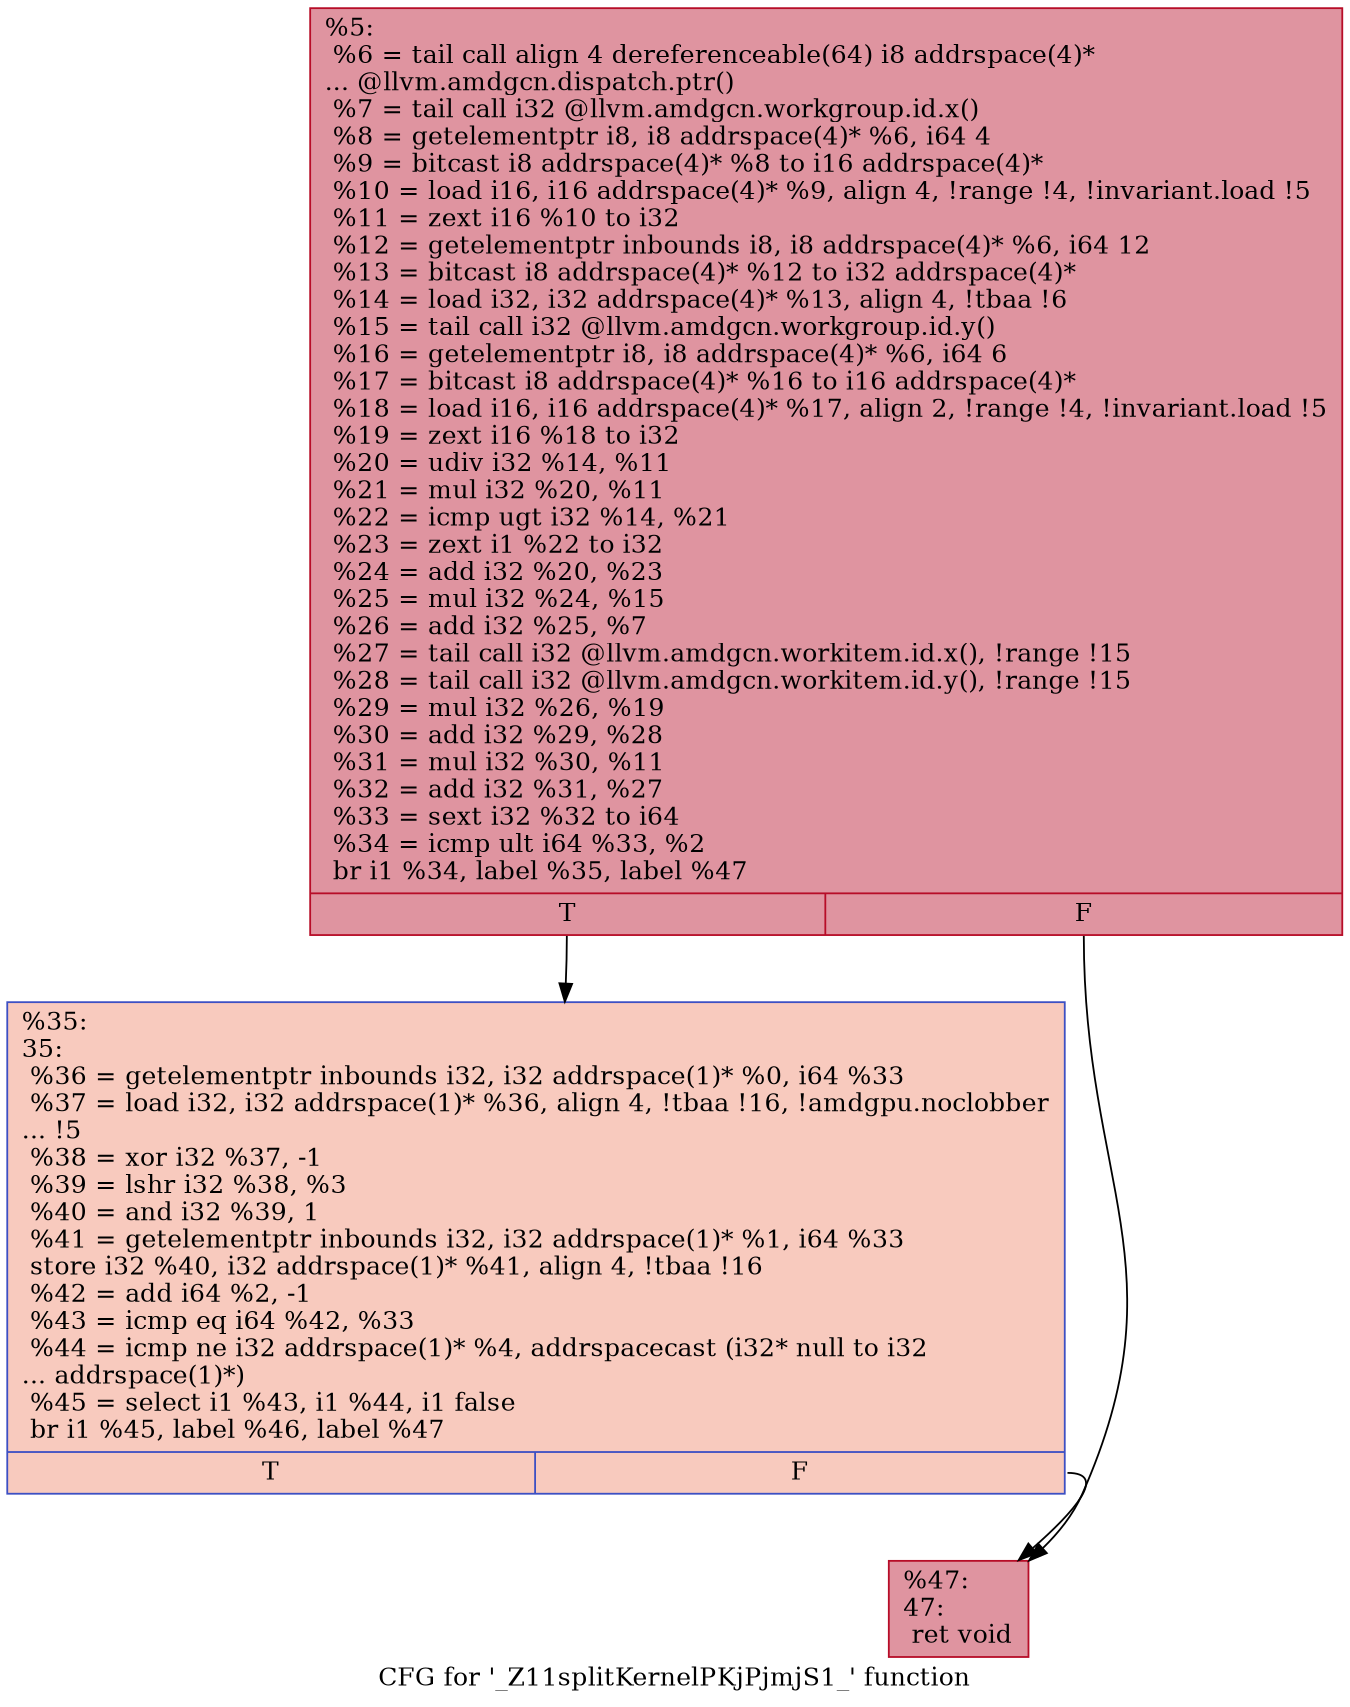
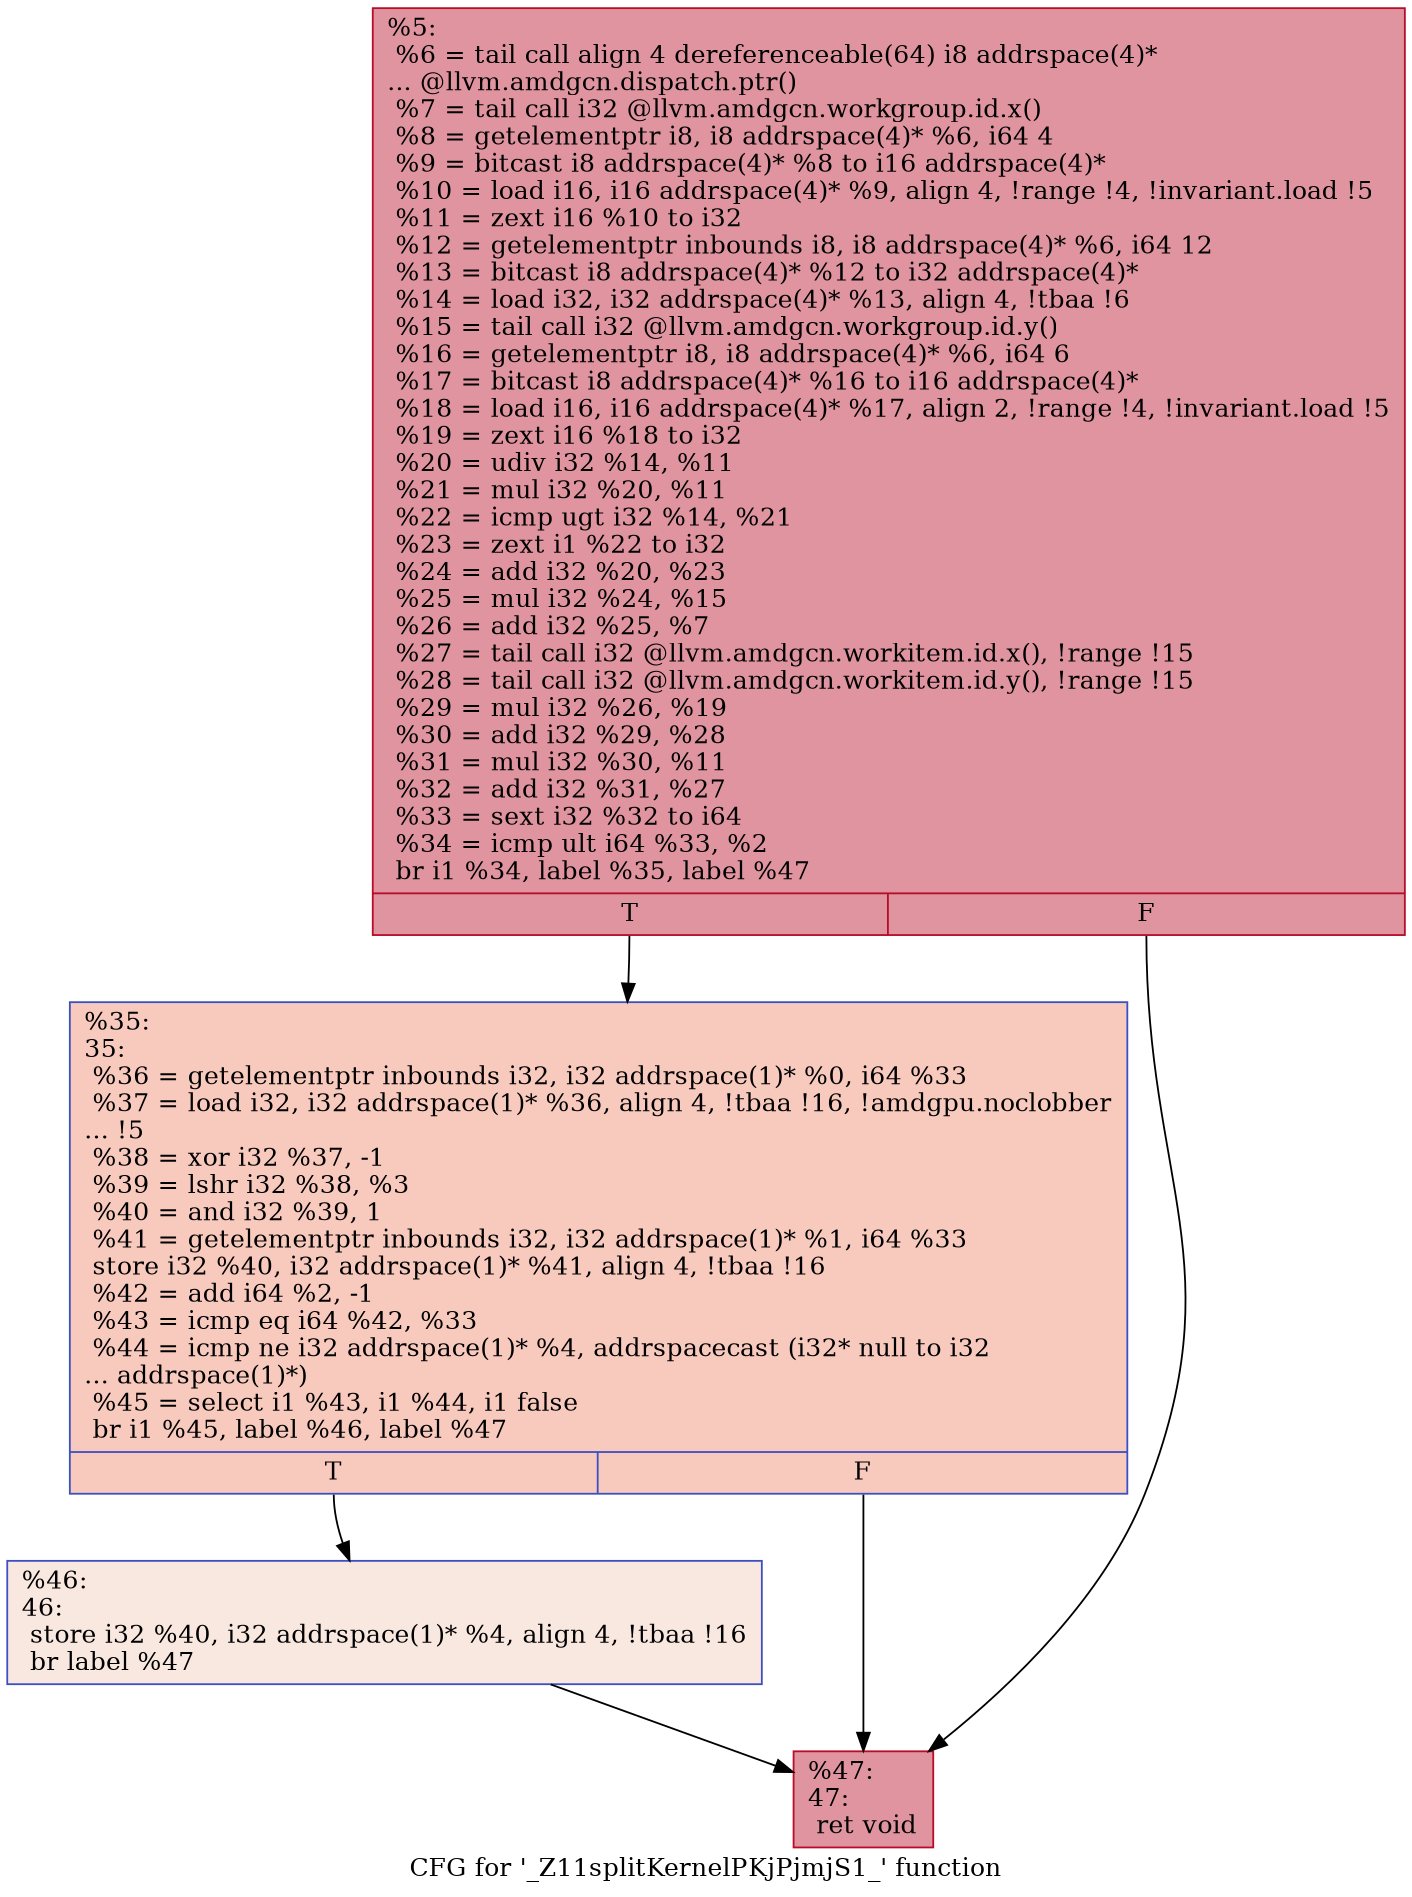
none -> (385, 1623)
